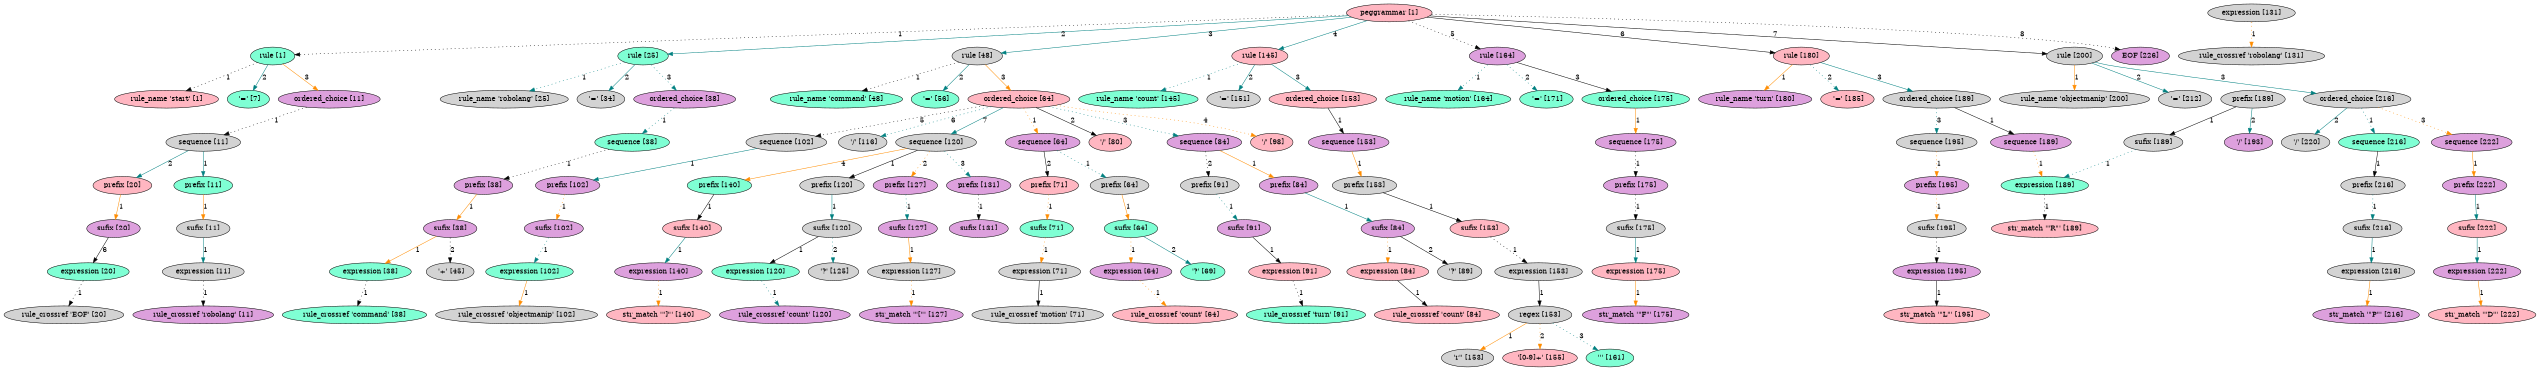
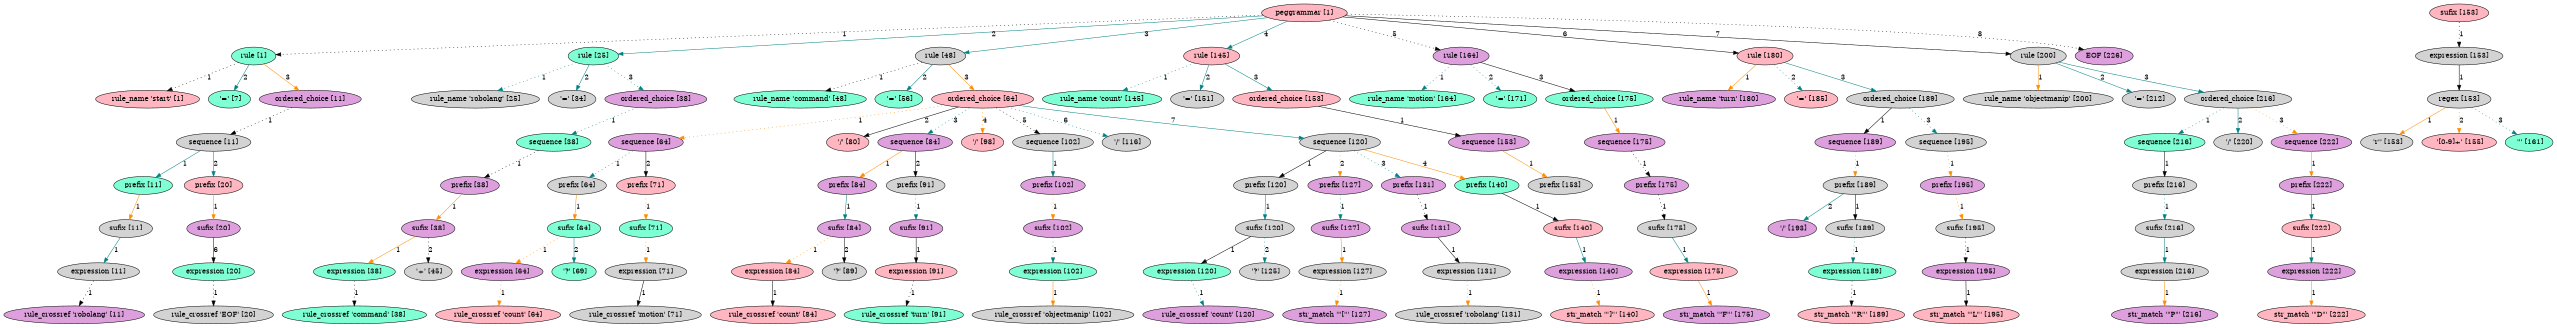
(1207, 161) -> (915, 161)
(2037, 161) -> (1855, 161)
(1420, 206) -> none
none -> (1447, 248)
